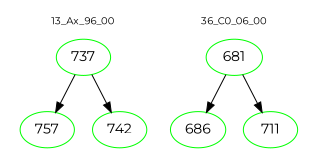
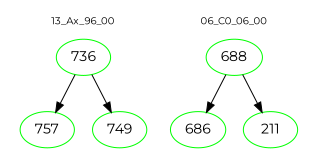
(234, 22) -> (234, 22)
(83, 57) -> (83, 57)
(234, 57) -> (234, 57)
(120, 130) -> (120, 130)
(270, 130) -> (270, 130)
